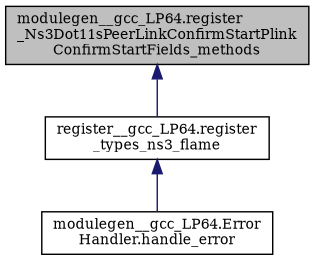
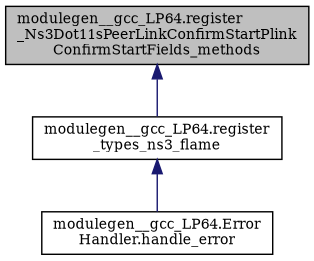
(157, 138) -> (157, 138)
